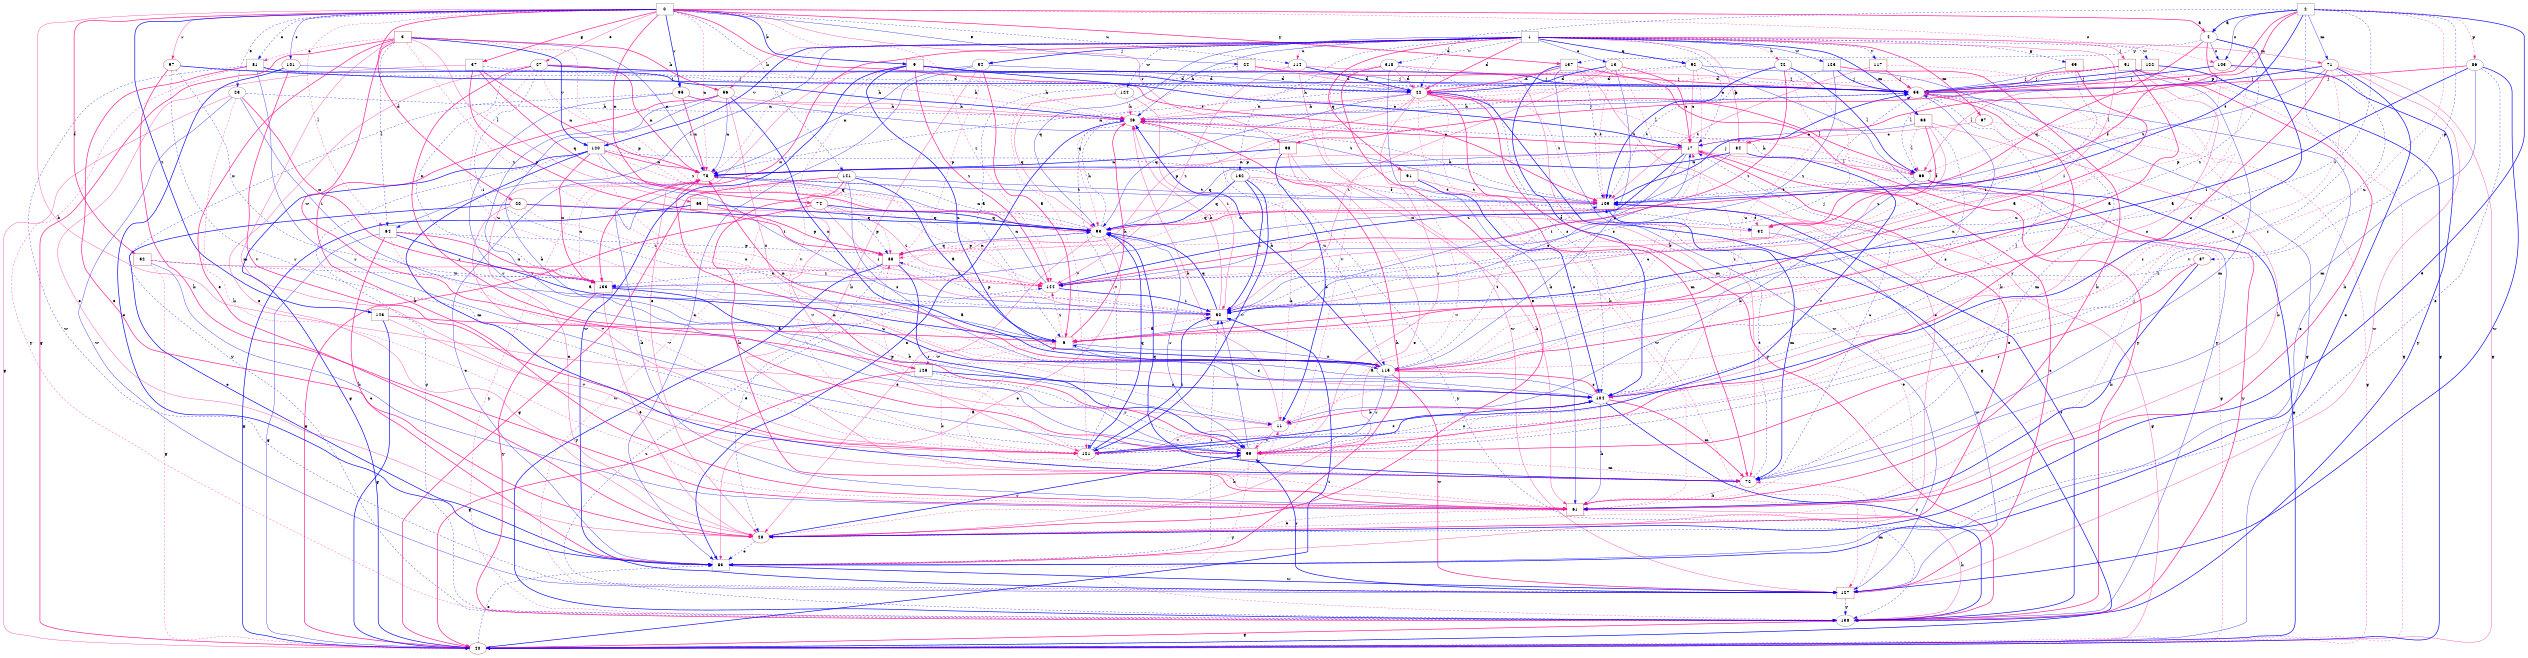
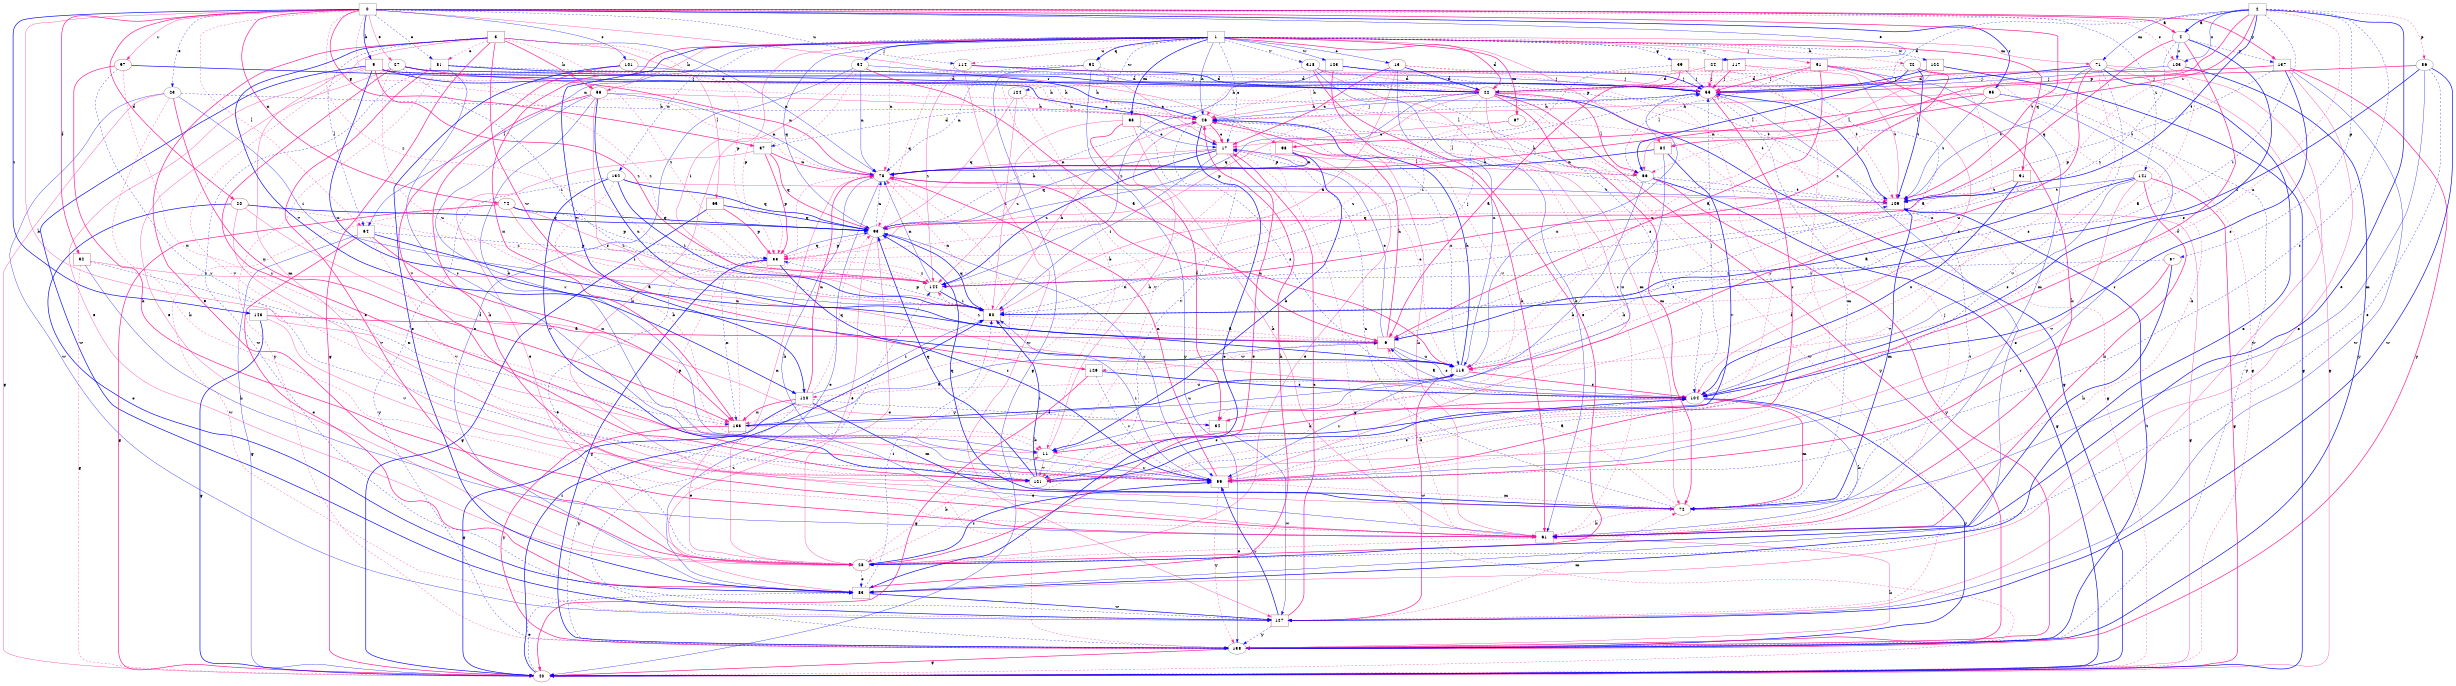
(899, 80) -> (1178, 107)
(2071, 82) -> (1955, 83)
(421, 204) -> none
(349, 254) -> (342, 312)
(938, 330) -> (1135, 384)
